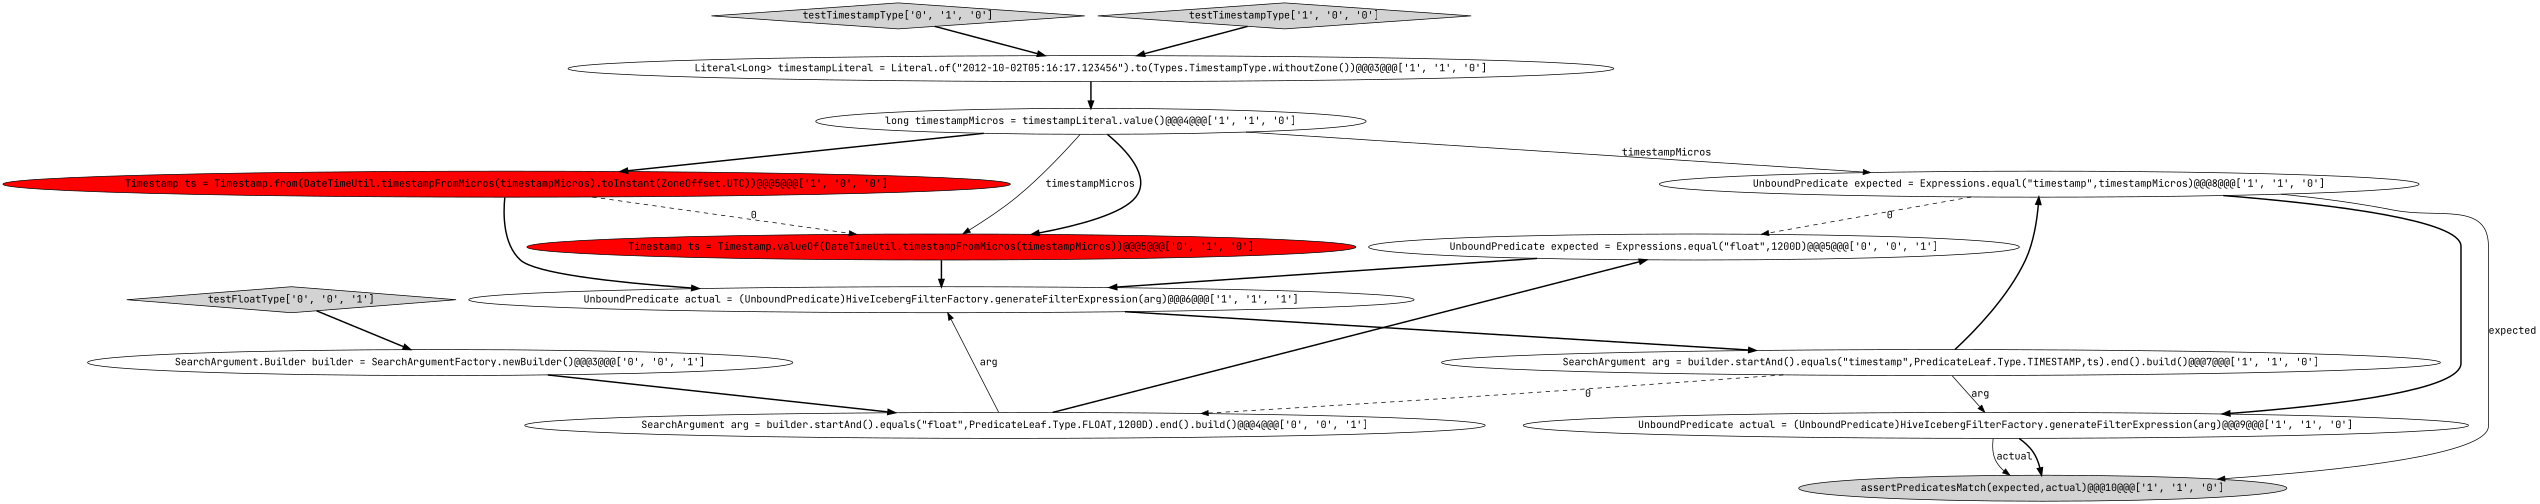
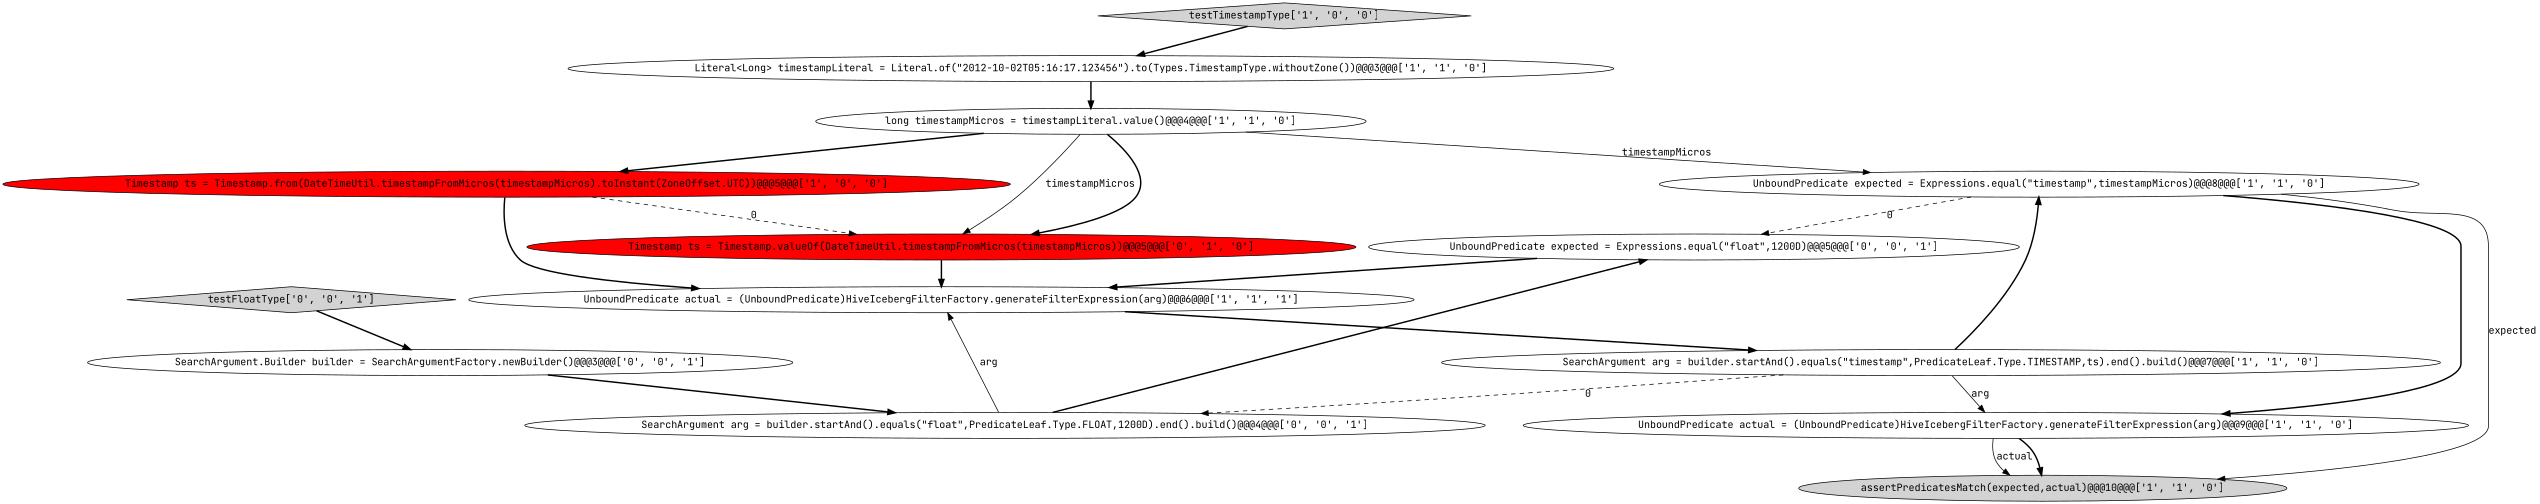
(898, 16) -> none
